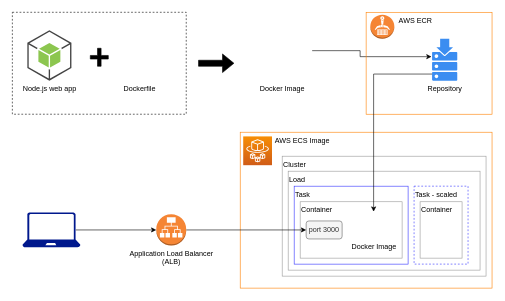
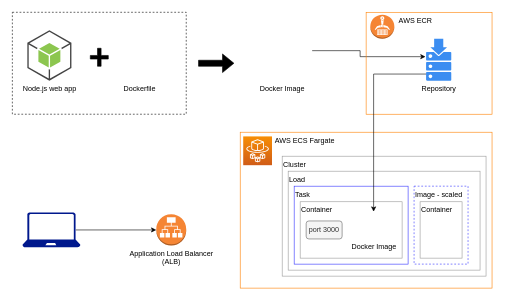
(445, 60) -> (439, 60)
(266, 141) -> (270, 141)
(439, 195) -> (441, 195)
(300, 230) -> none
